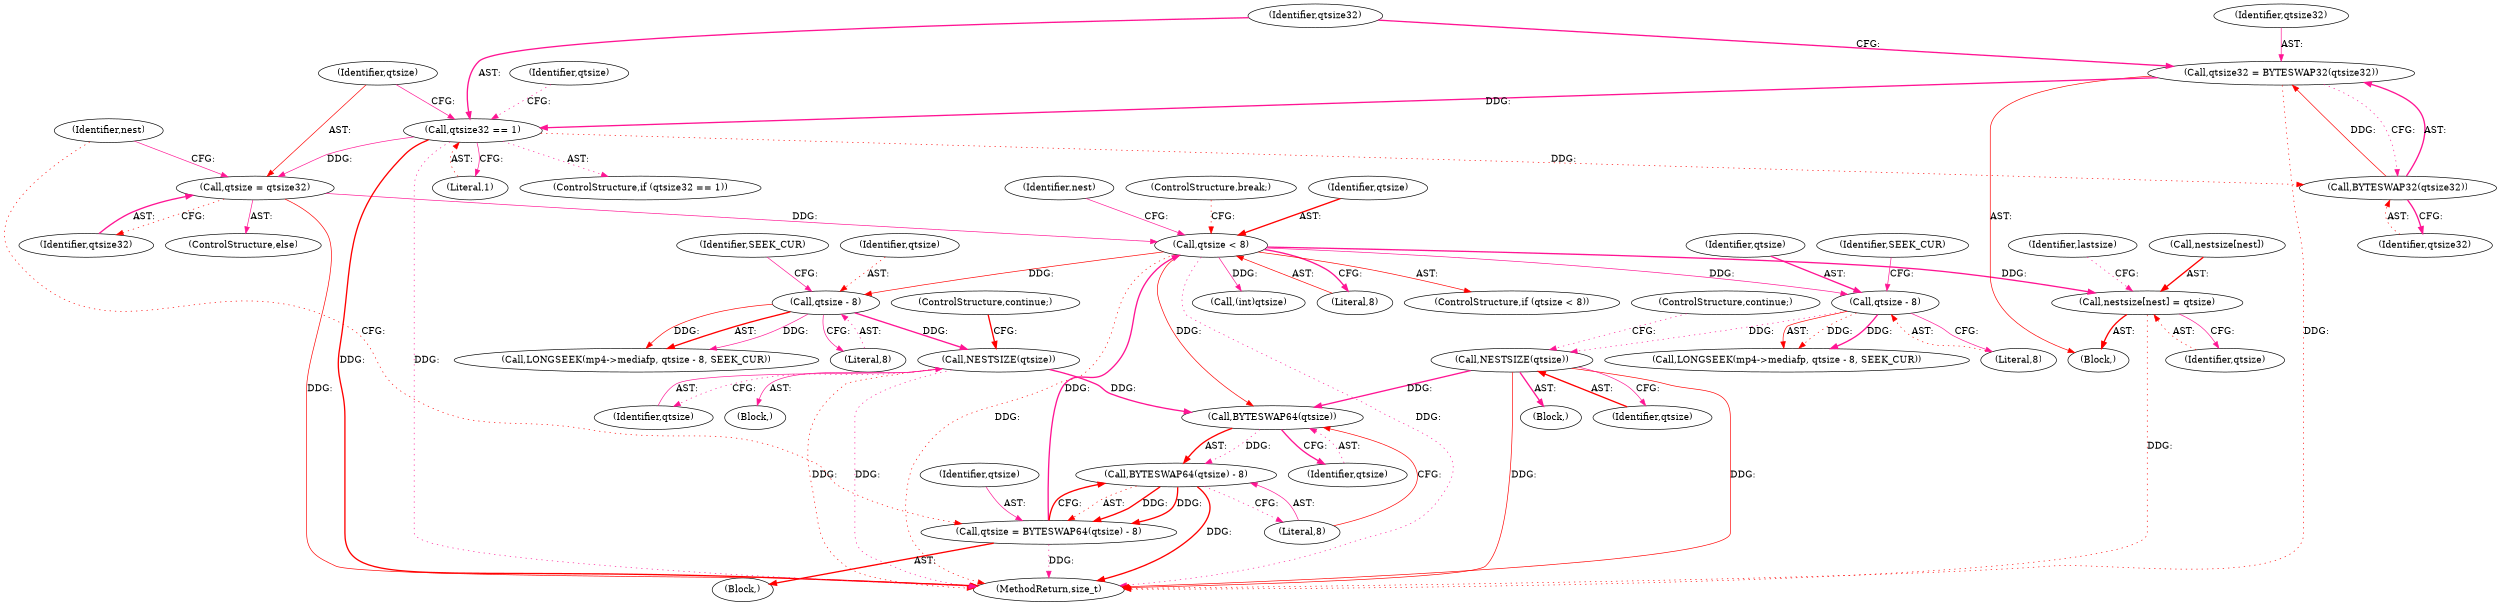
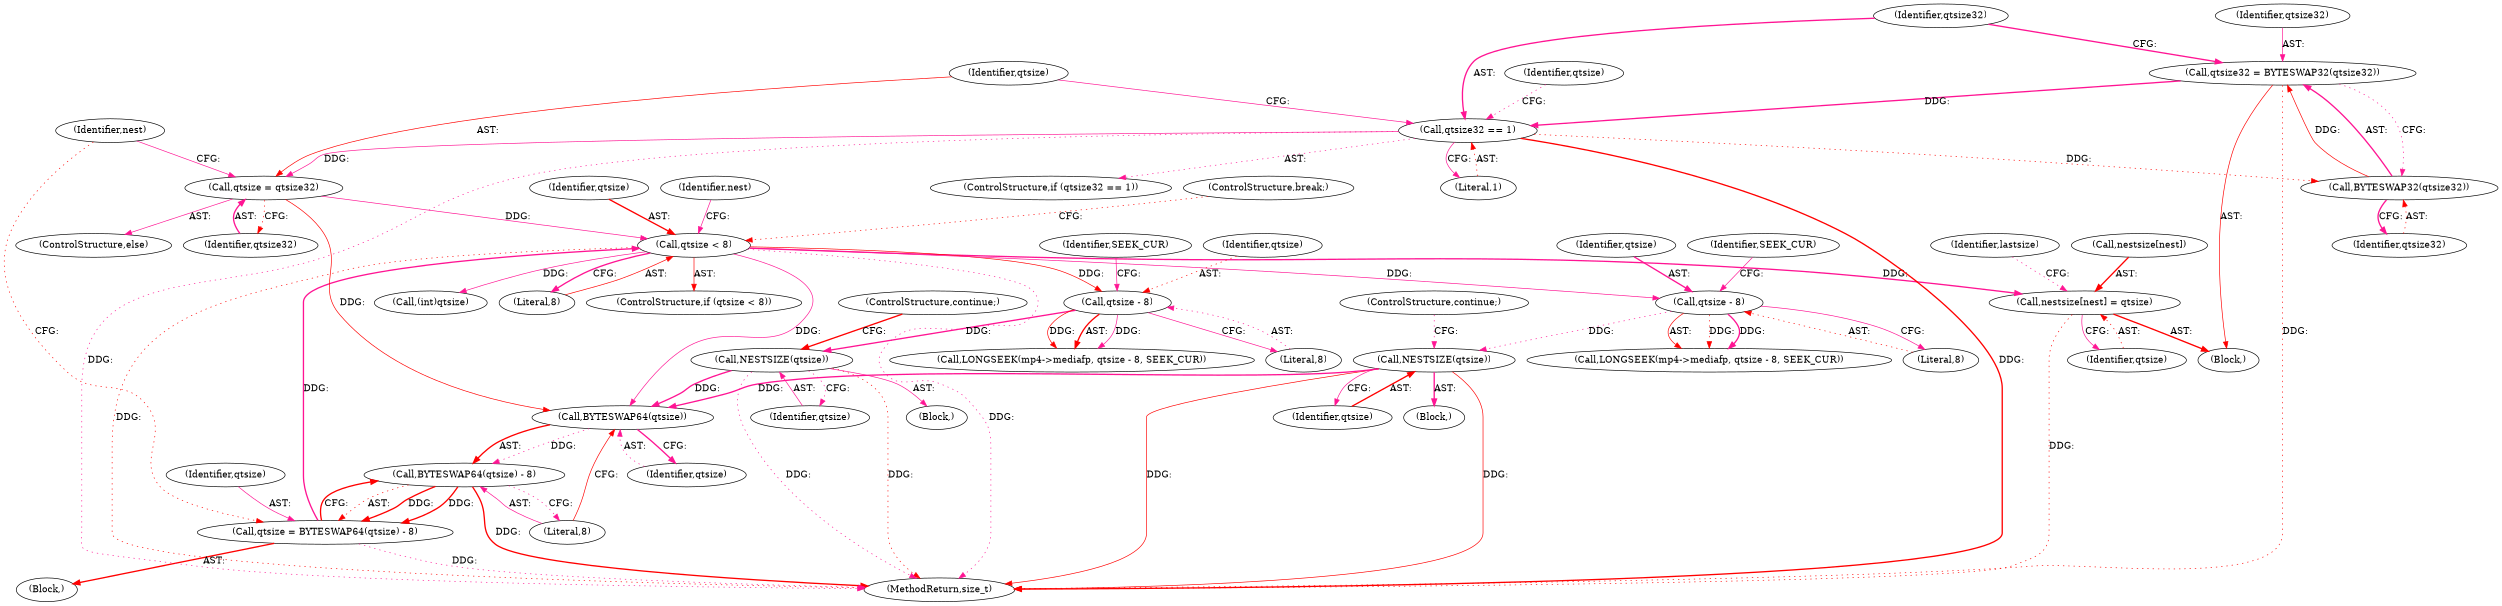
(1177, 338) -> (768, 337)
(373, 570) -> (374, 345)
